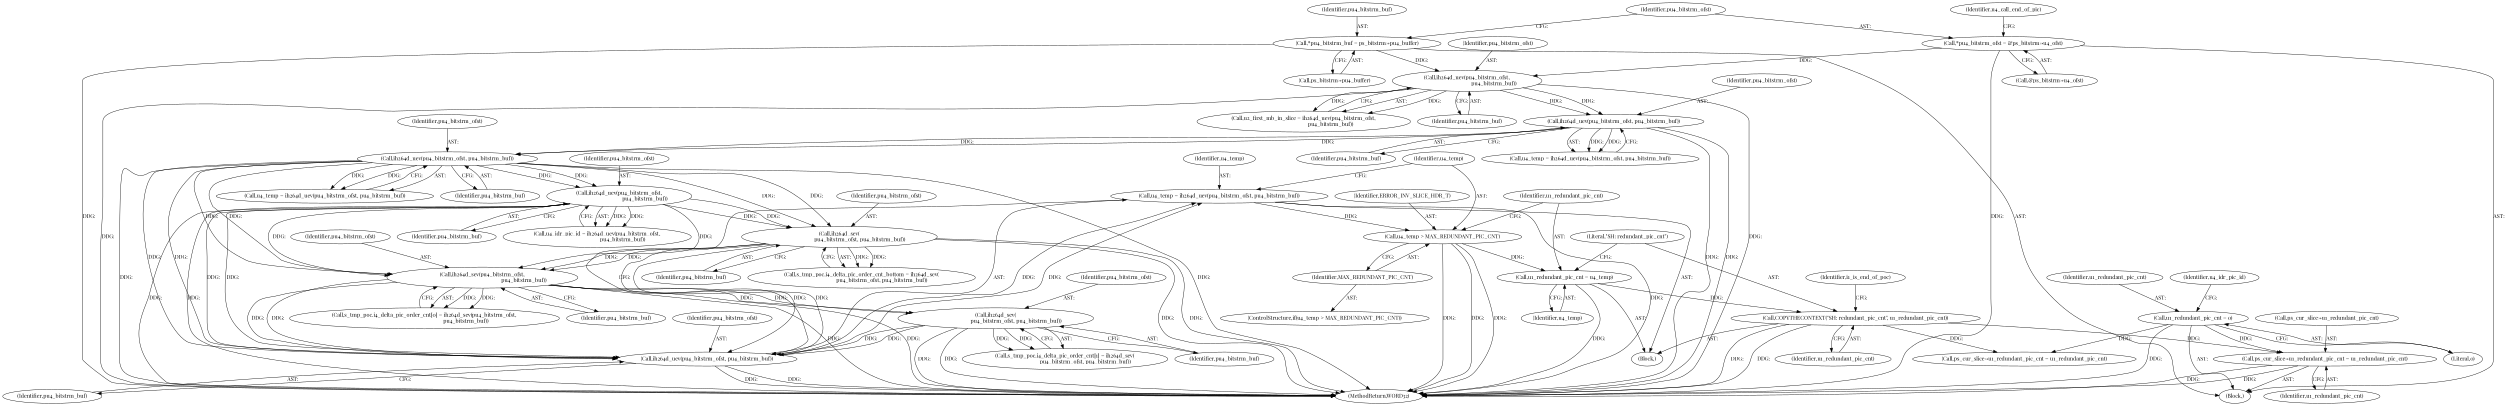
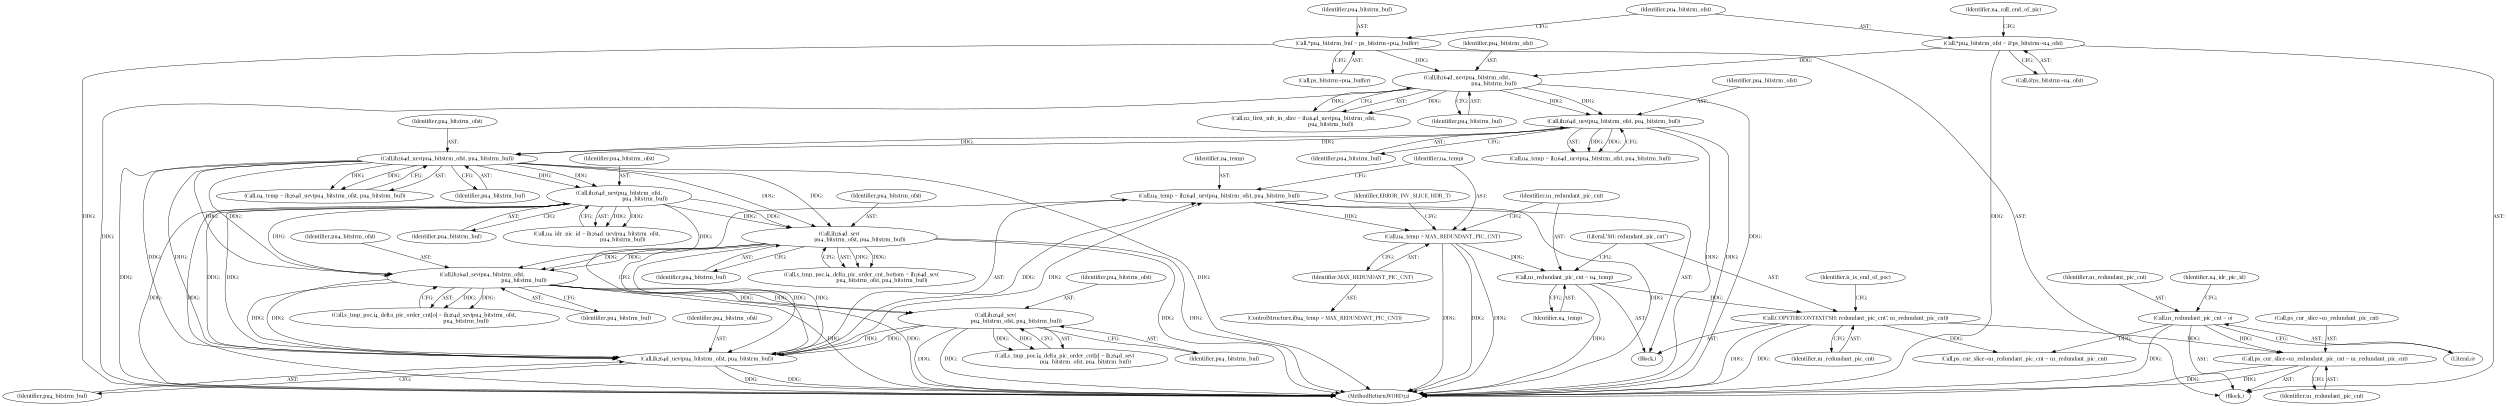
(1432, 217) -> (1432, 217)
